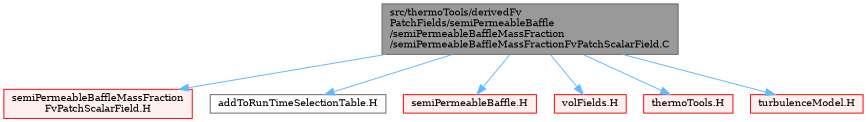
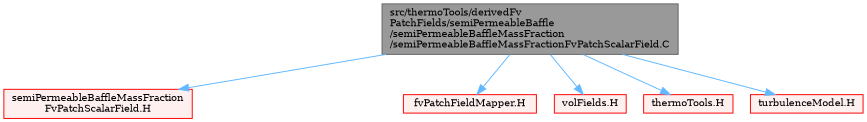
(298, 104) -> none
(470, 104) -> (470, 104)
